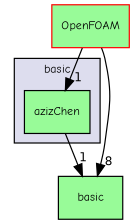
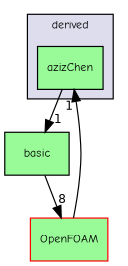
(57, 70) -> (70, 26)
(109, 106) -> (51, 191)
